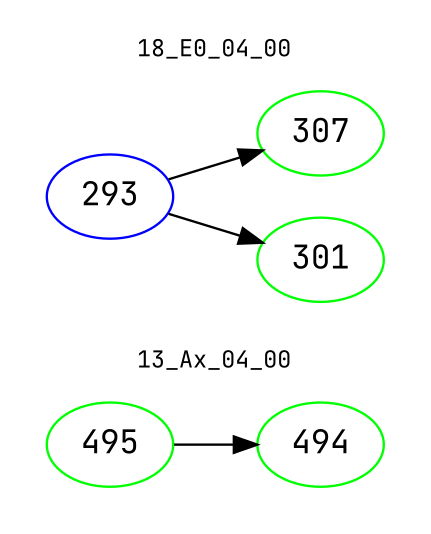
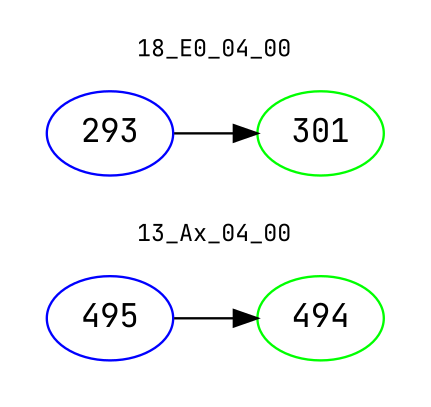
(321, 133) -> none
(110, 445) -> (110, 318)
